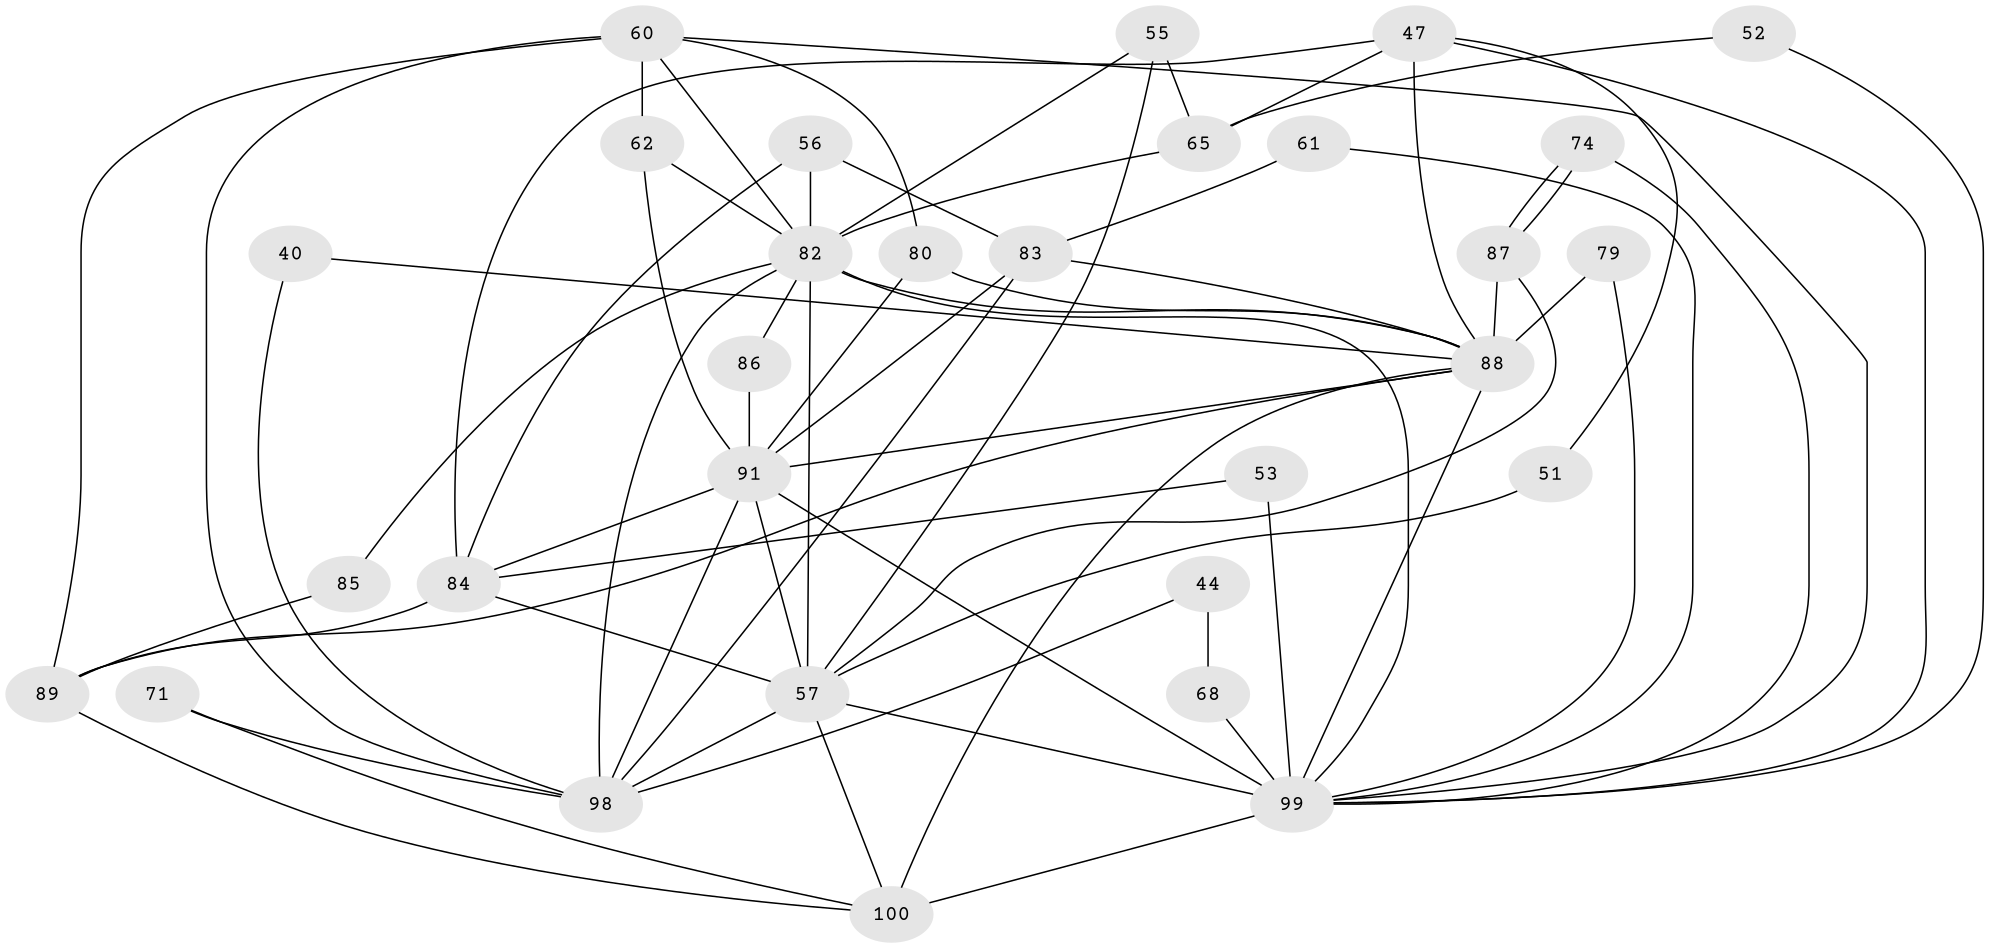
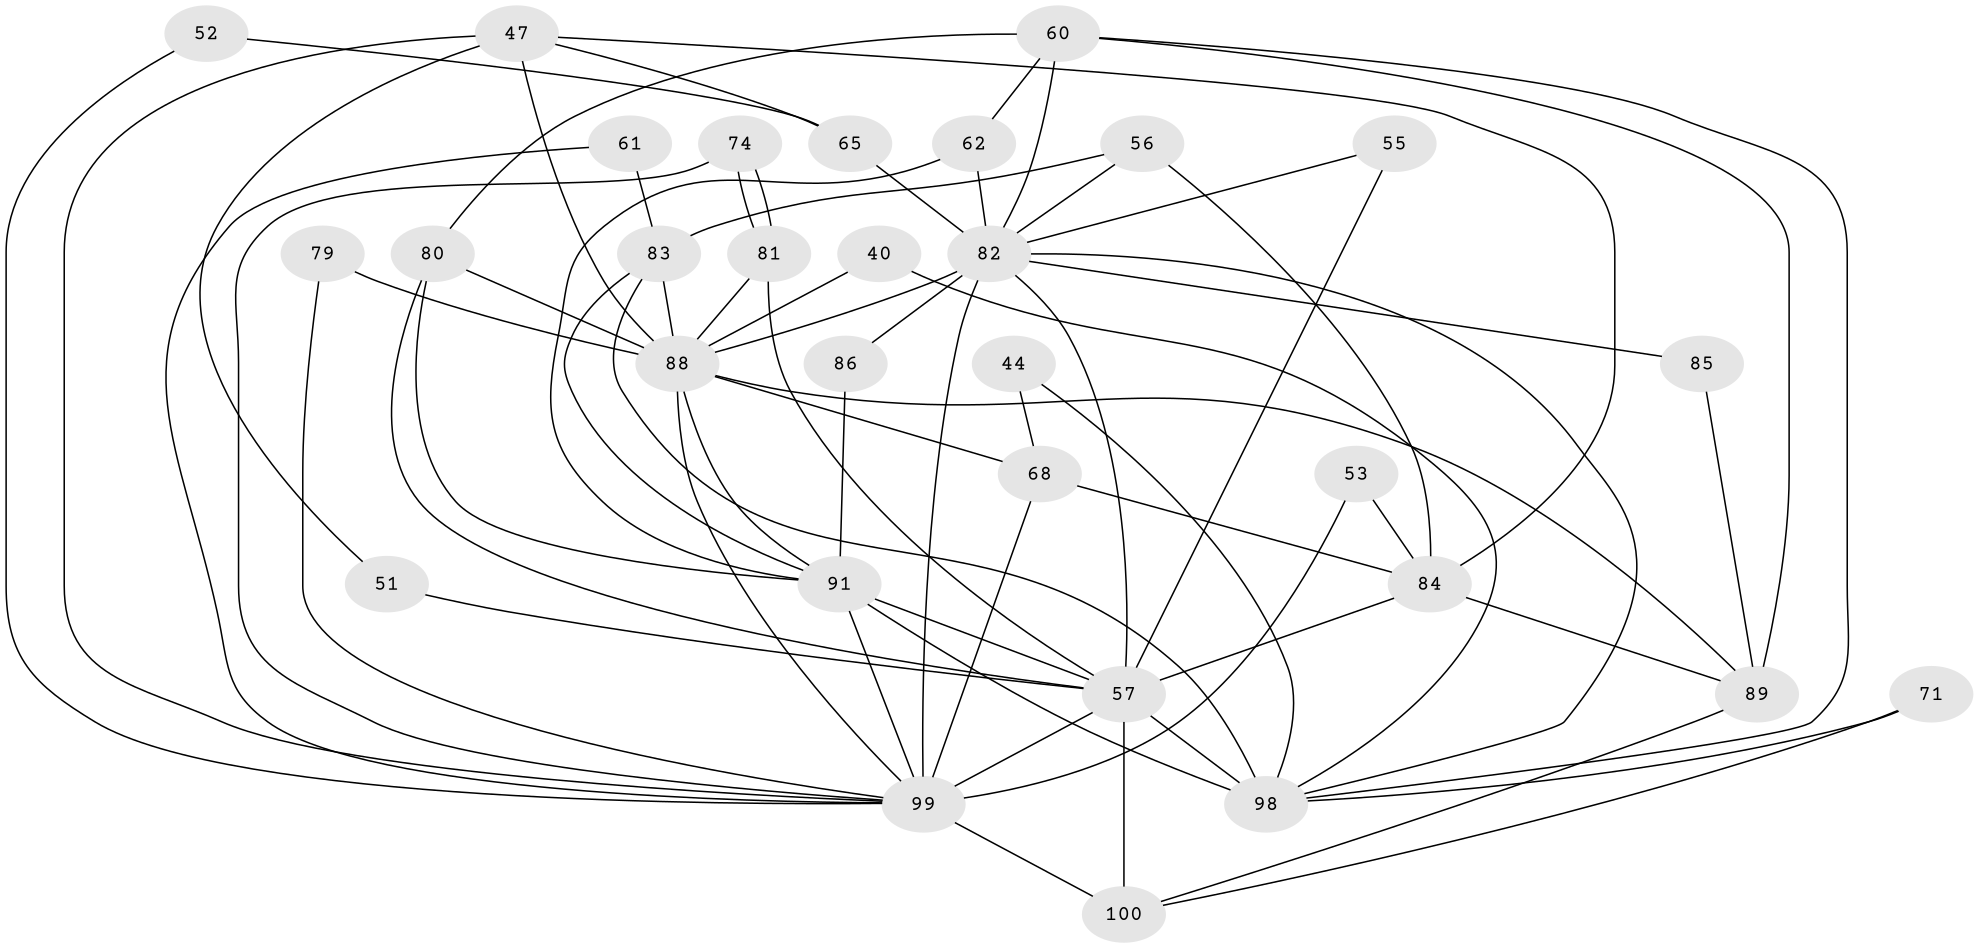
(1178, 88) -> none
(1719, 196) -> none
(1499, 254) -> (769, 254)
(604, 529) -> (1235, 529)
(1106, 546) -> (859, 419)
none -> (627, 602)
